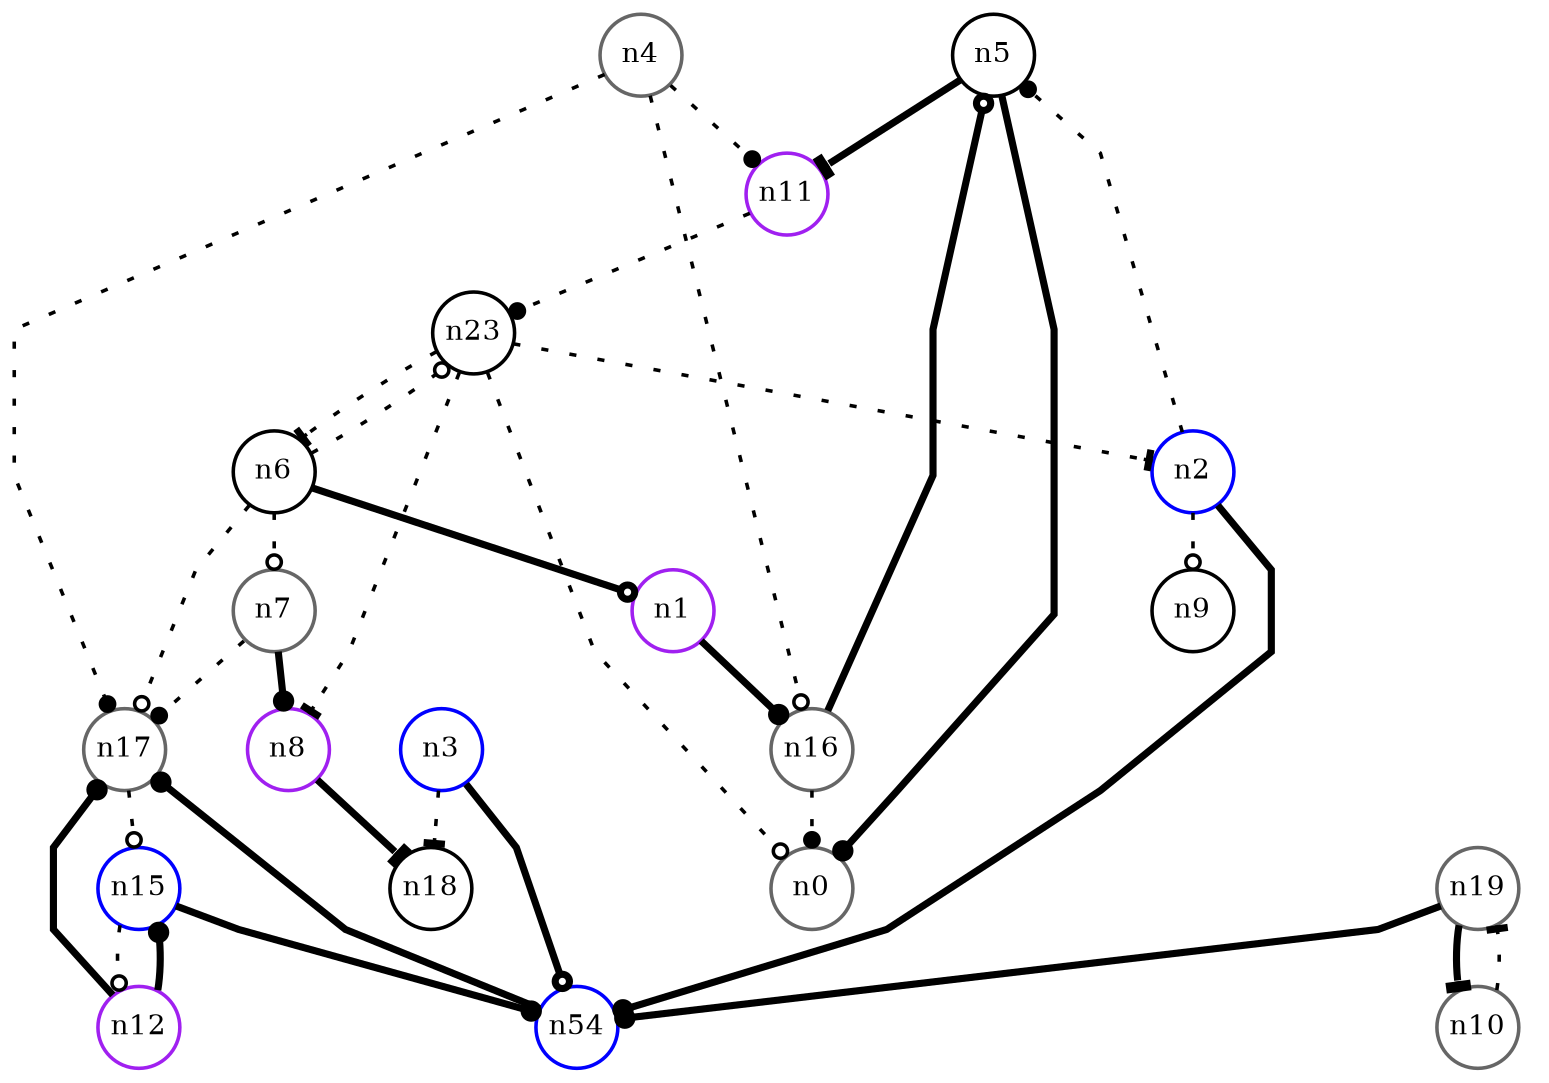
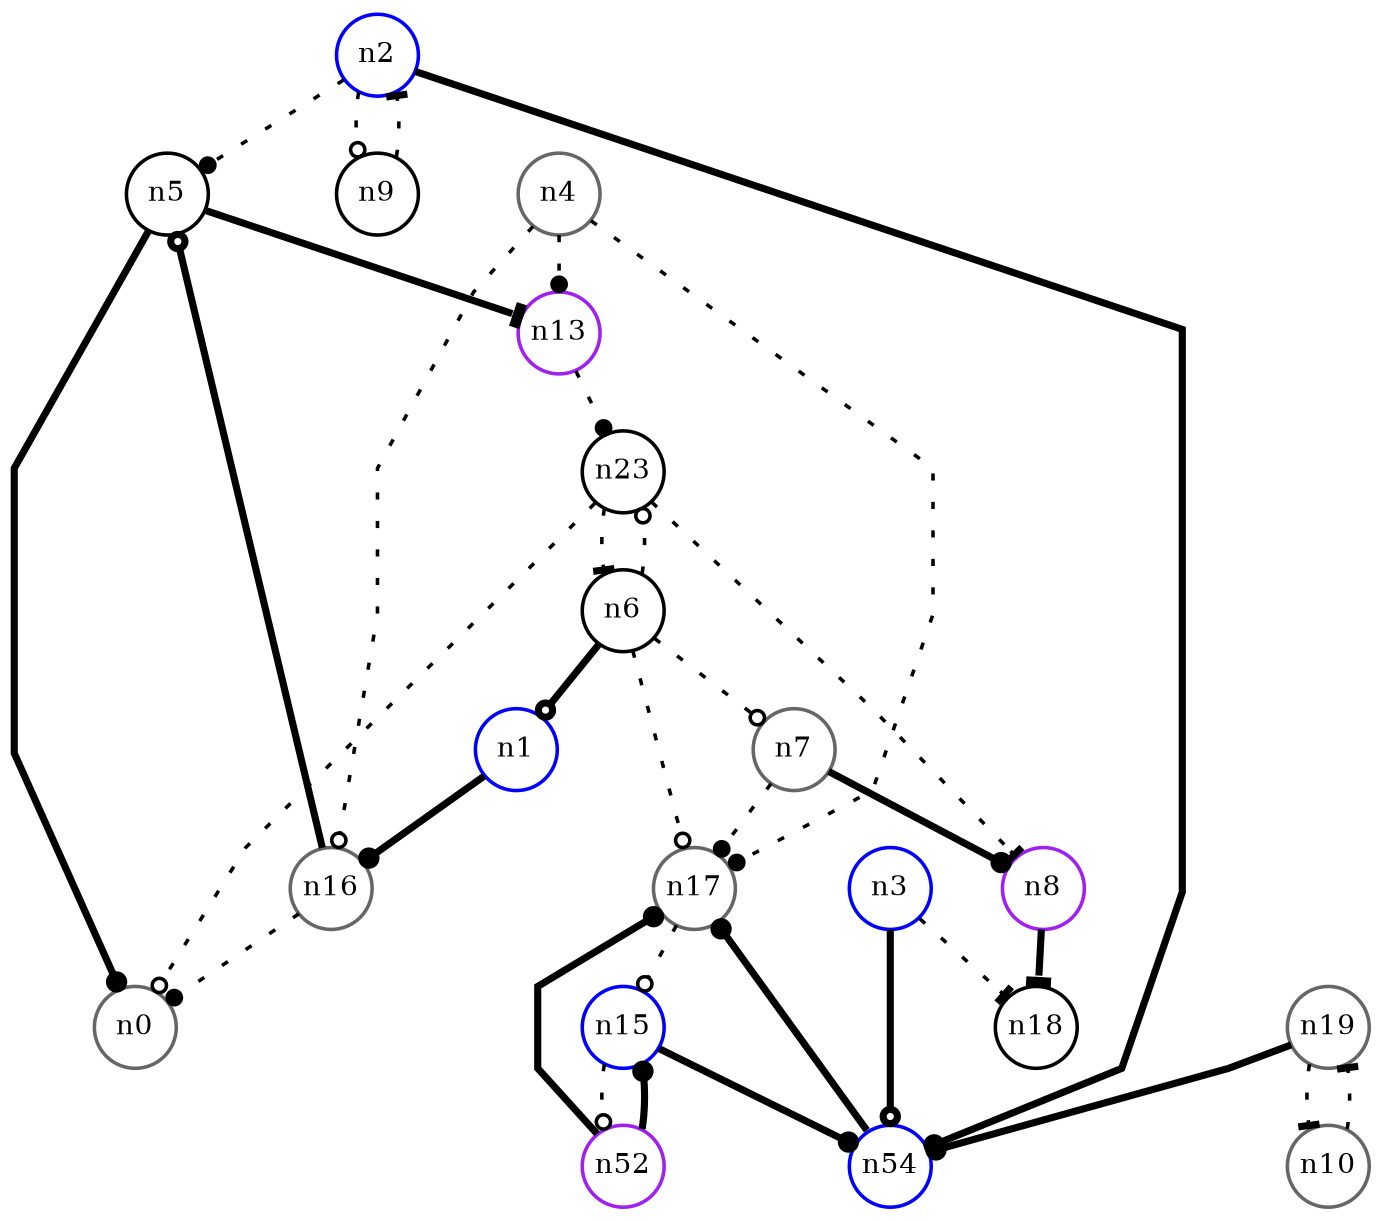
(787, 194) -> (559, 333)
(828, 401) -> (399, 129)
(673, 611) -> (516, 750)
(1457, 953) -> (1307, 1092)
(139, 1027) -> (623, 1166)
